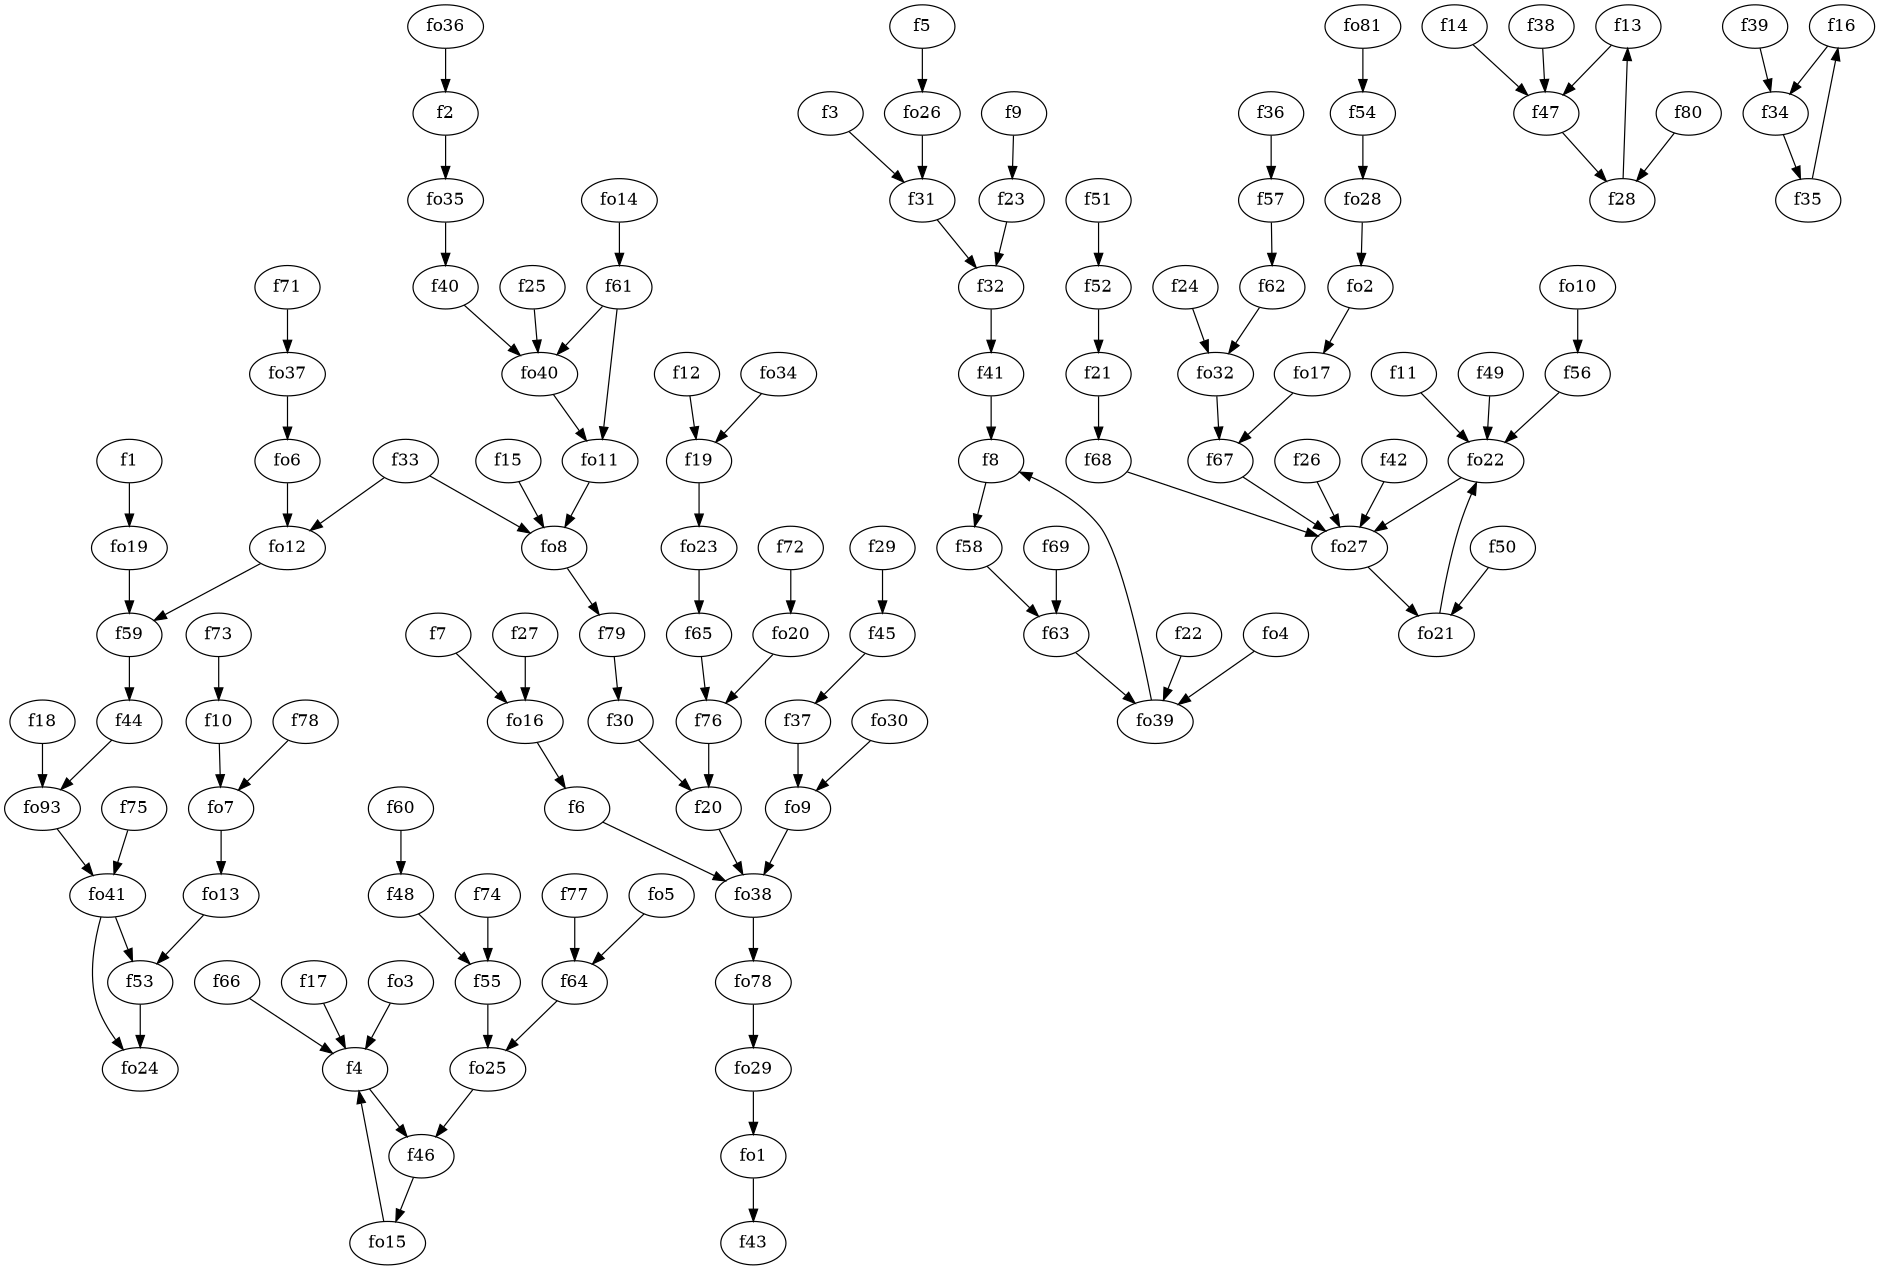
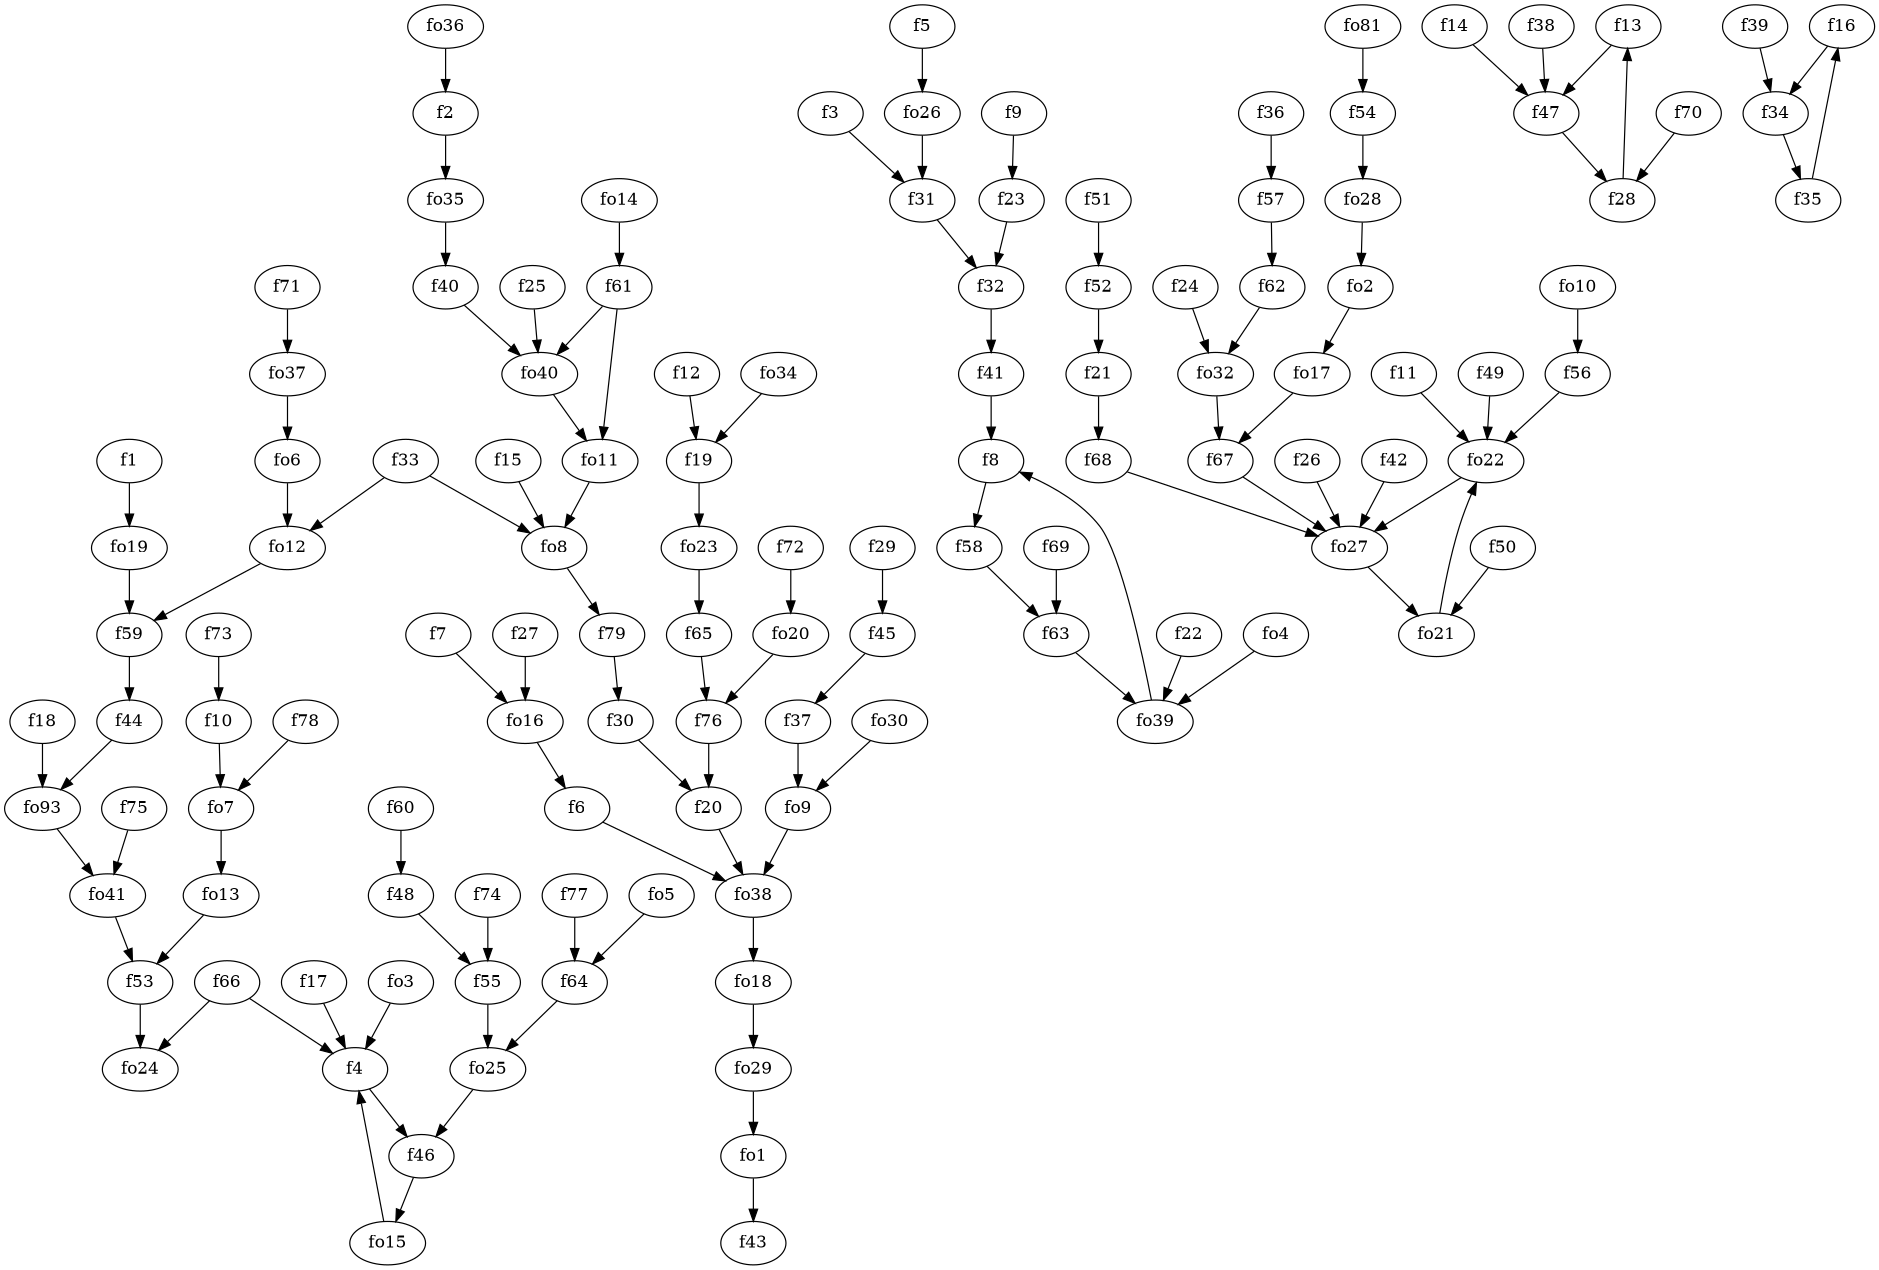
(1689, 113) -> (1689, 113)
(93, 981) -> (189, 1021)
(753, 982) -> (753, 982)
